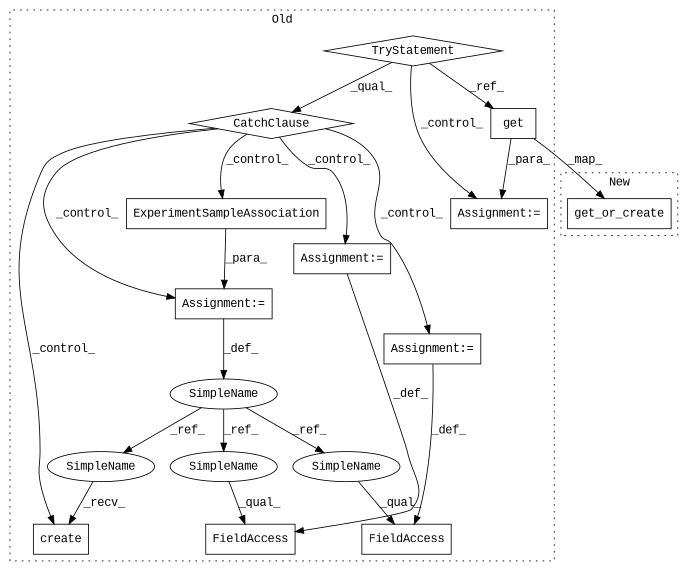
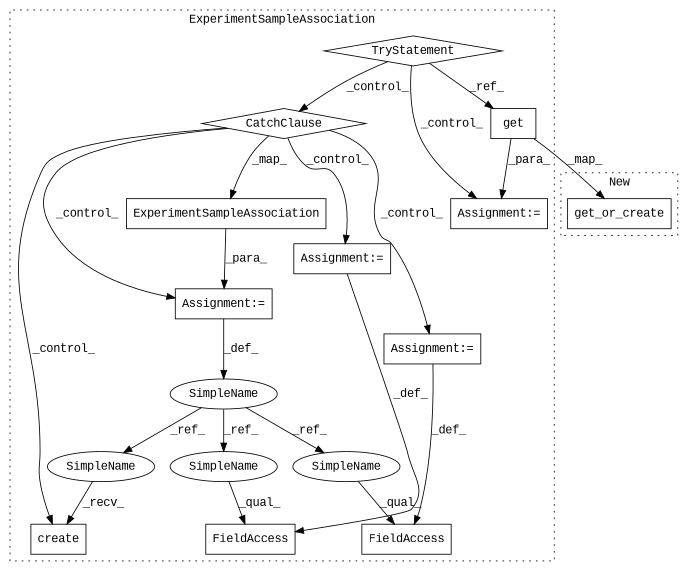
(282, 20) -> (282, 20)
(371, 87) -> (378, 87)
(258, 160) -> (270, 160)
